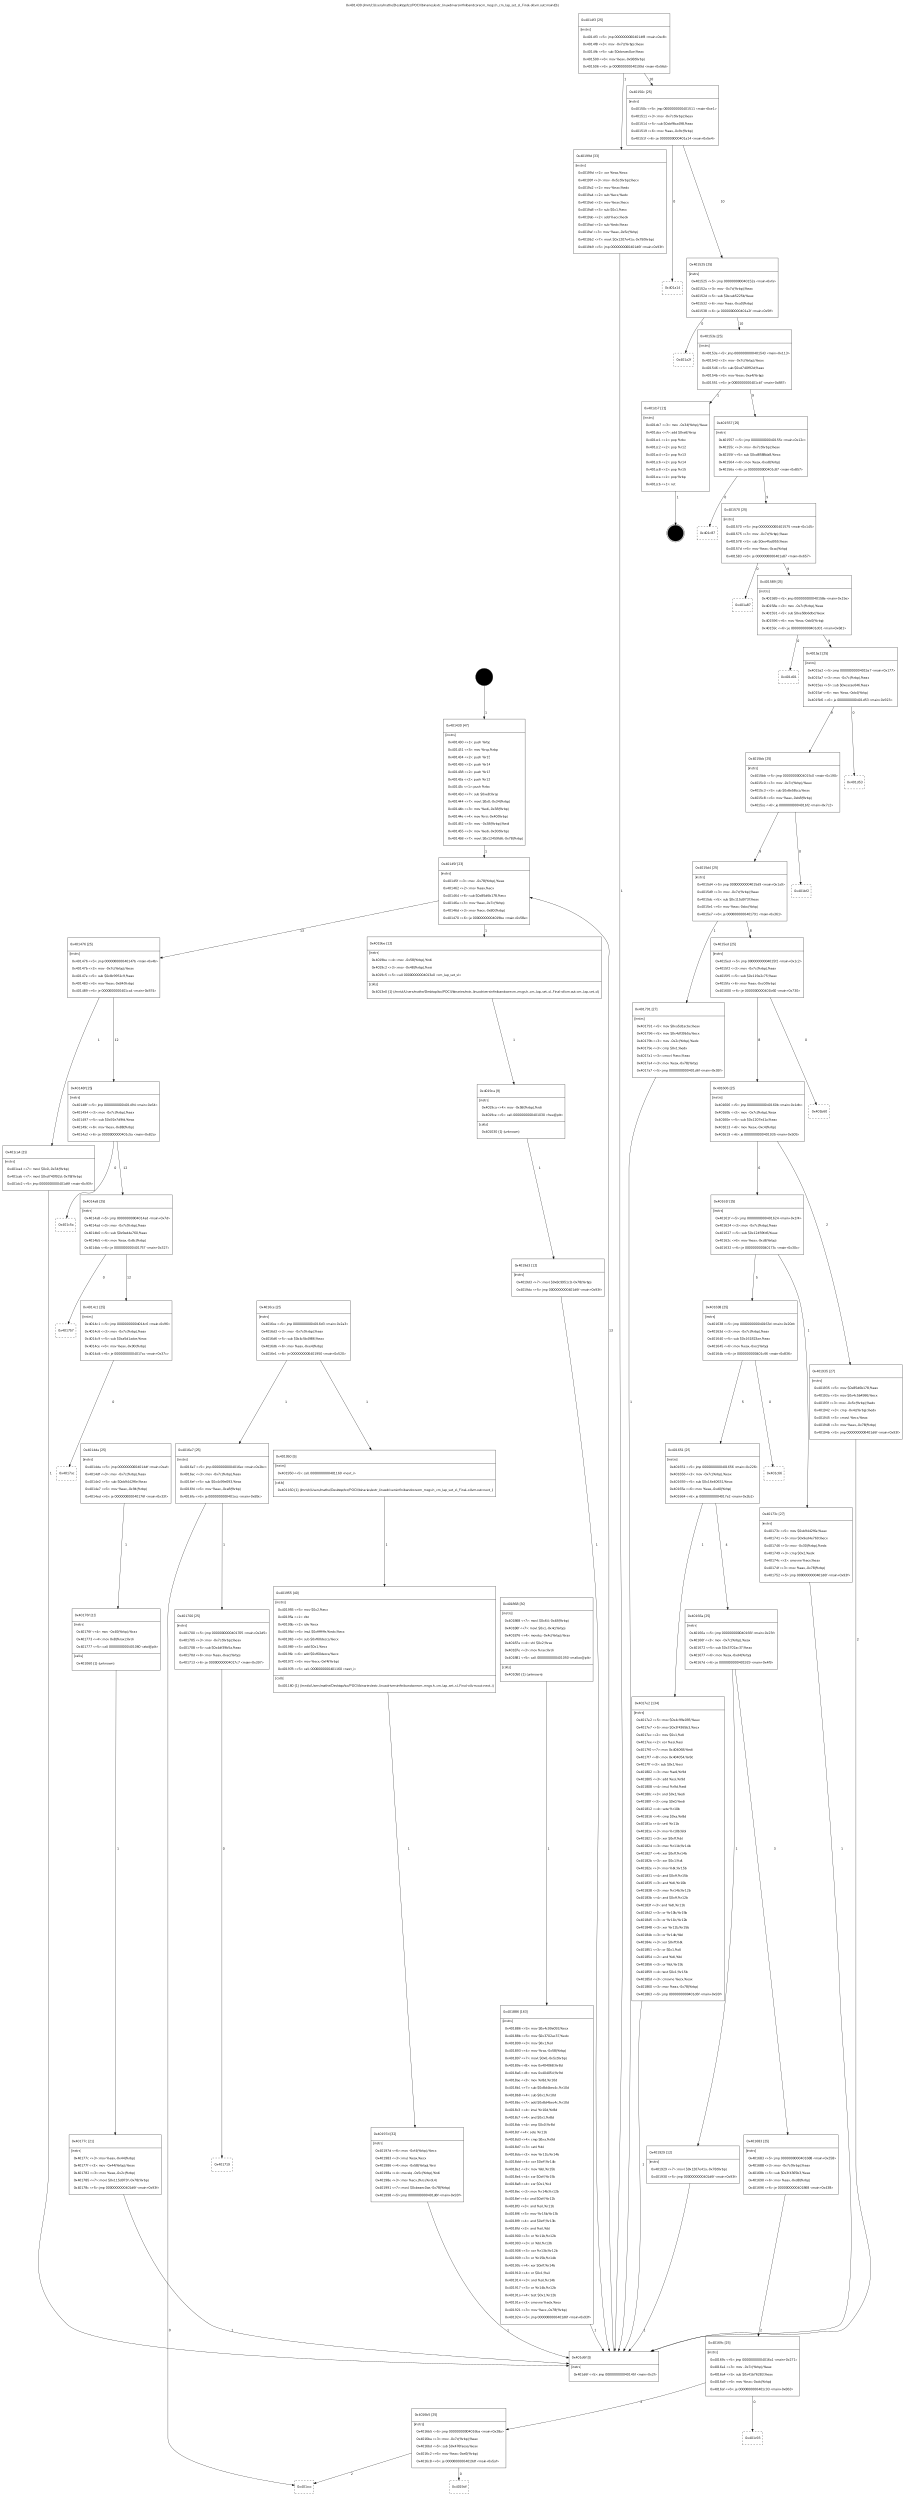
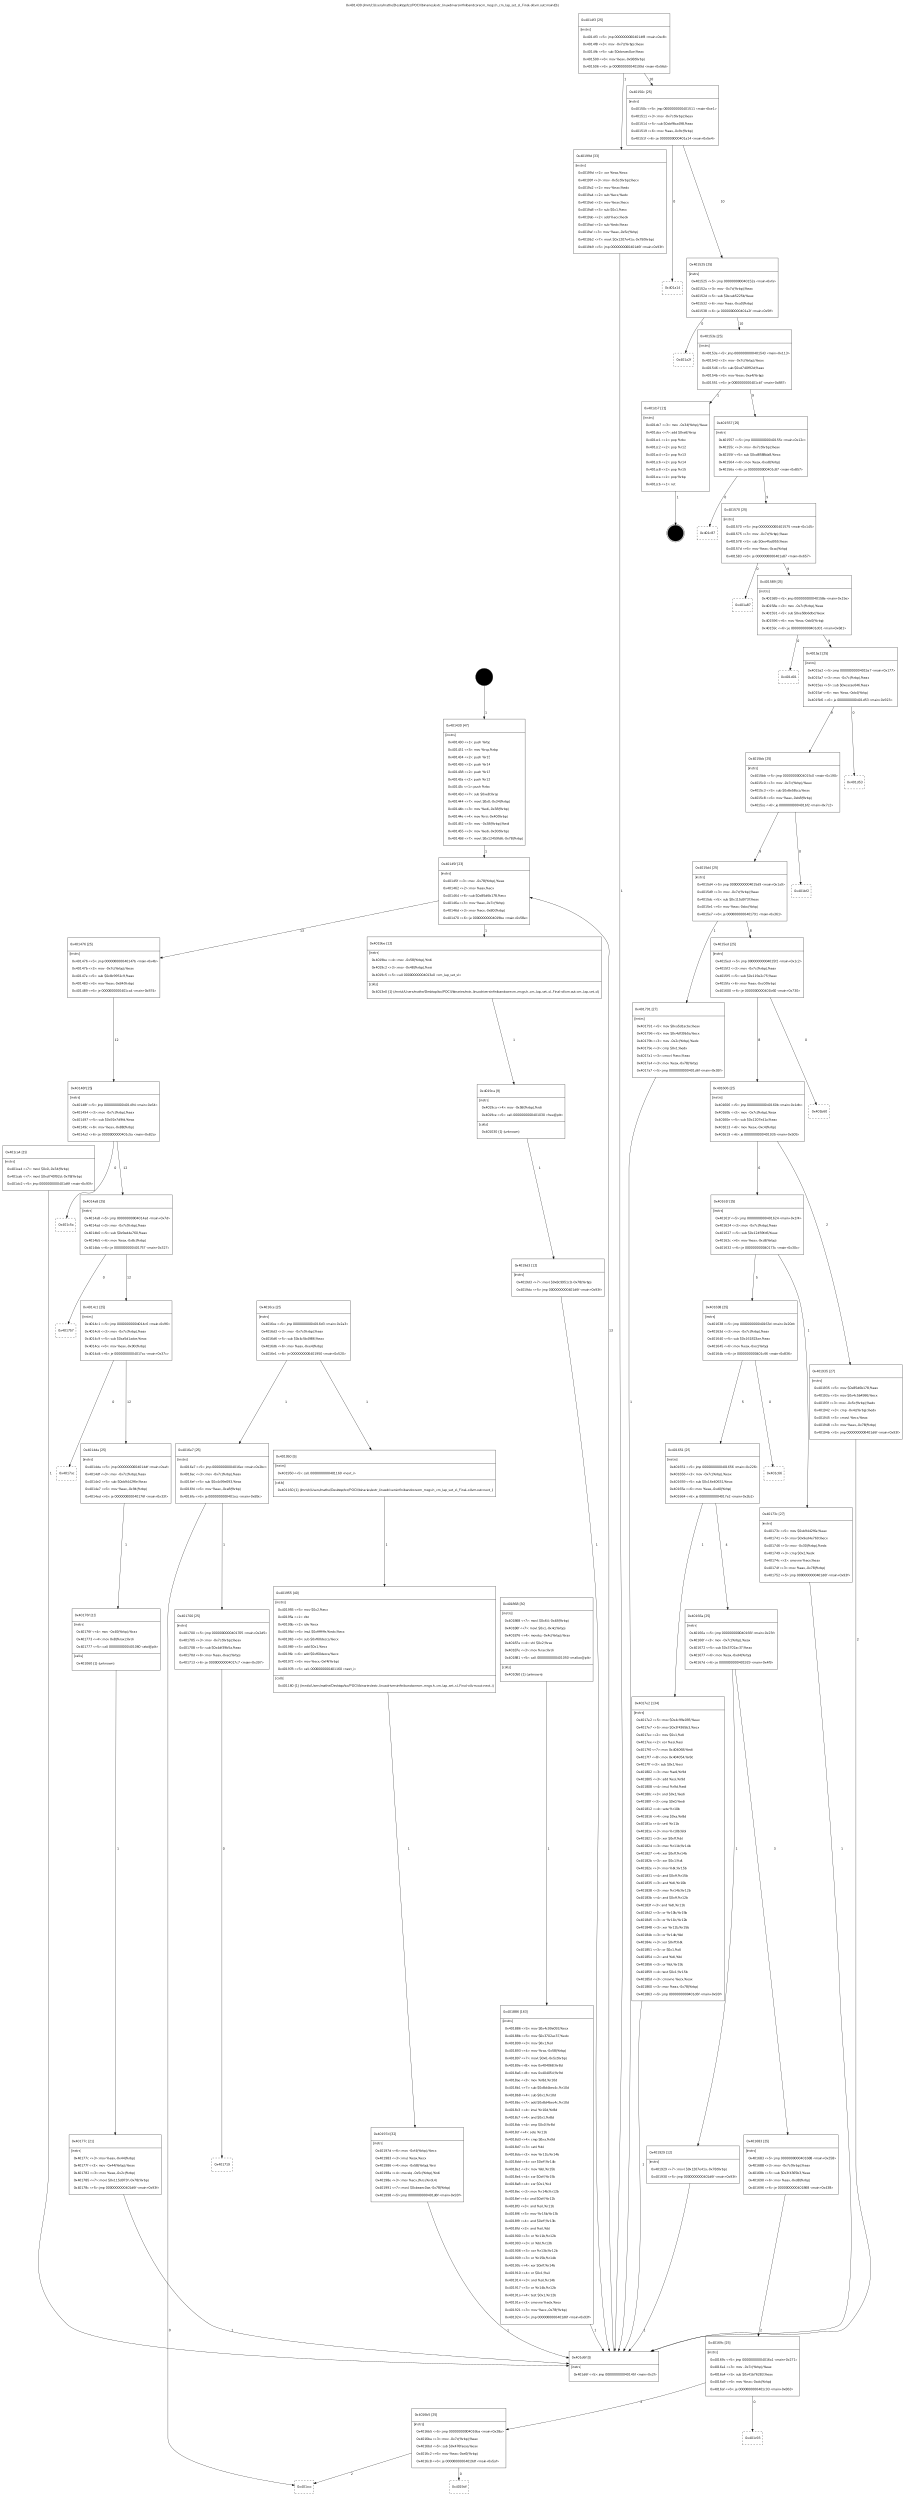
(70, 1069) -> none
none -> (126, 1401)
